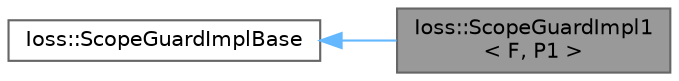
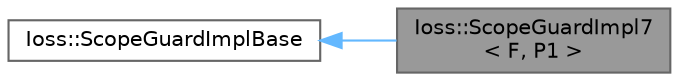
(534, 41) -> (534, 41)
